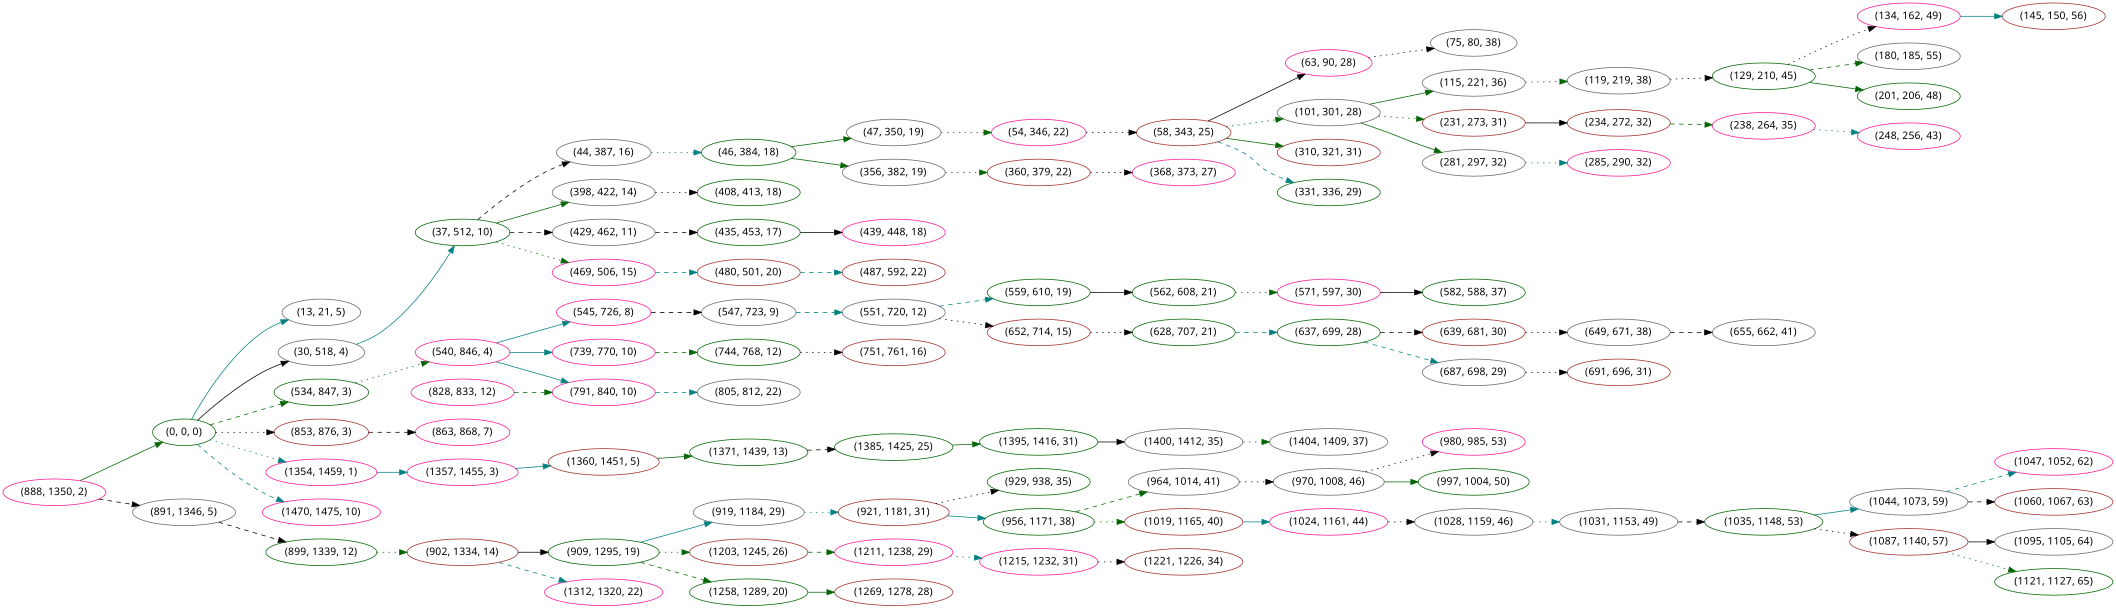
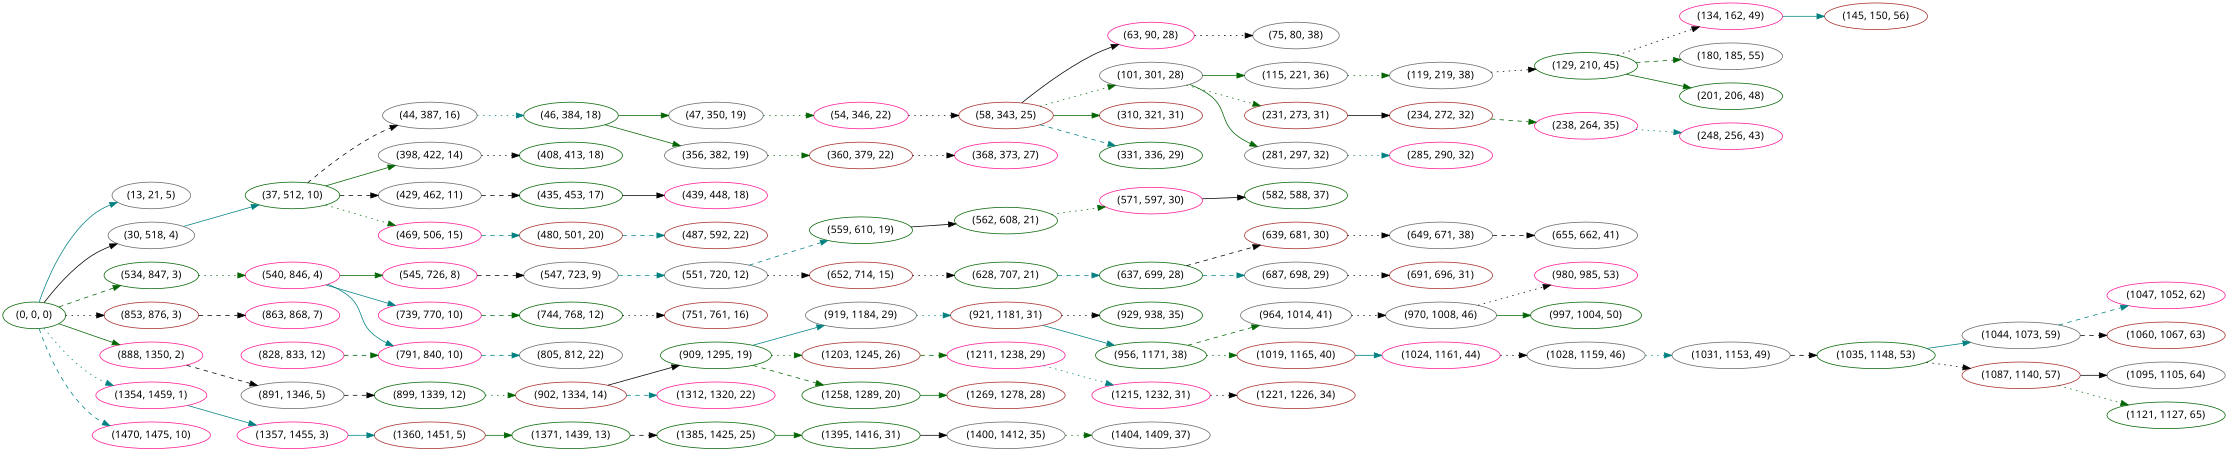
(530, 333) -> (357, 275)
(118, 463) -> (86, 333)
